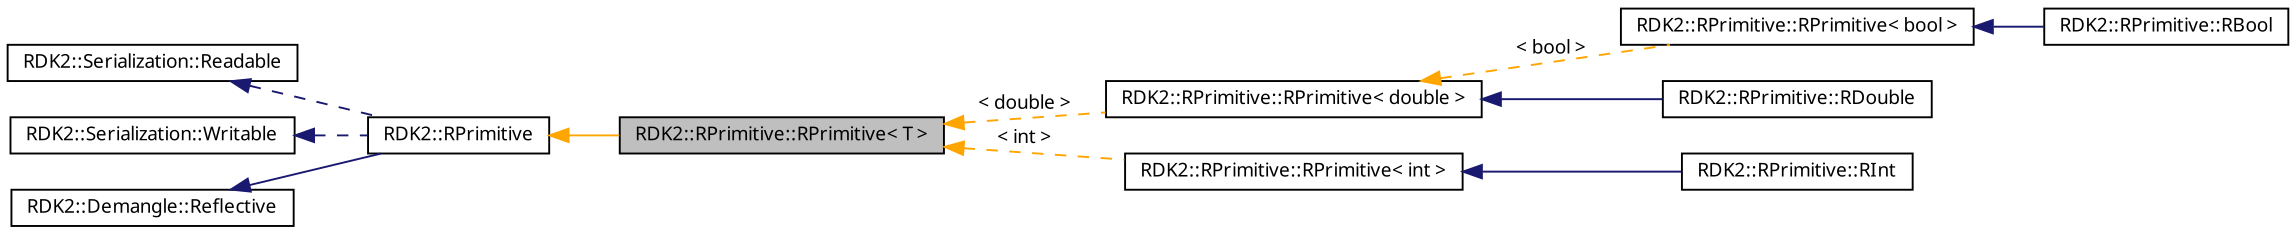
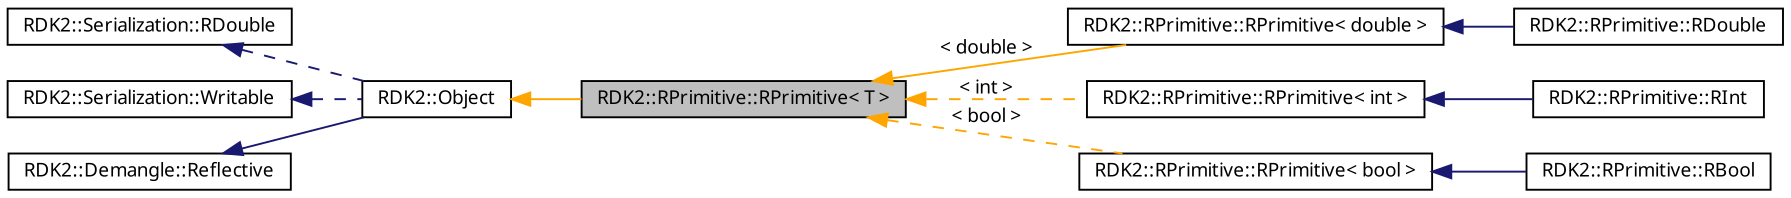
(1555, 62) -> (1005, 137)
(153, 63) -> (150, 27)
(1035, 117) -> (1009, 62)
(459, 135) -> (437, 99)
